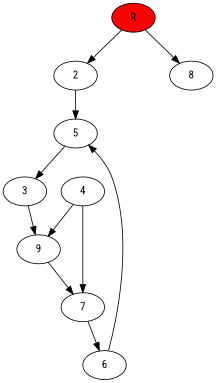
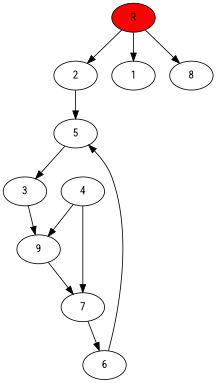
none -> (133, 76)
